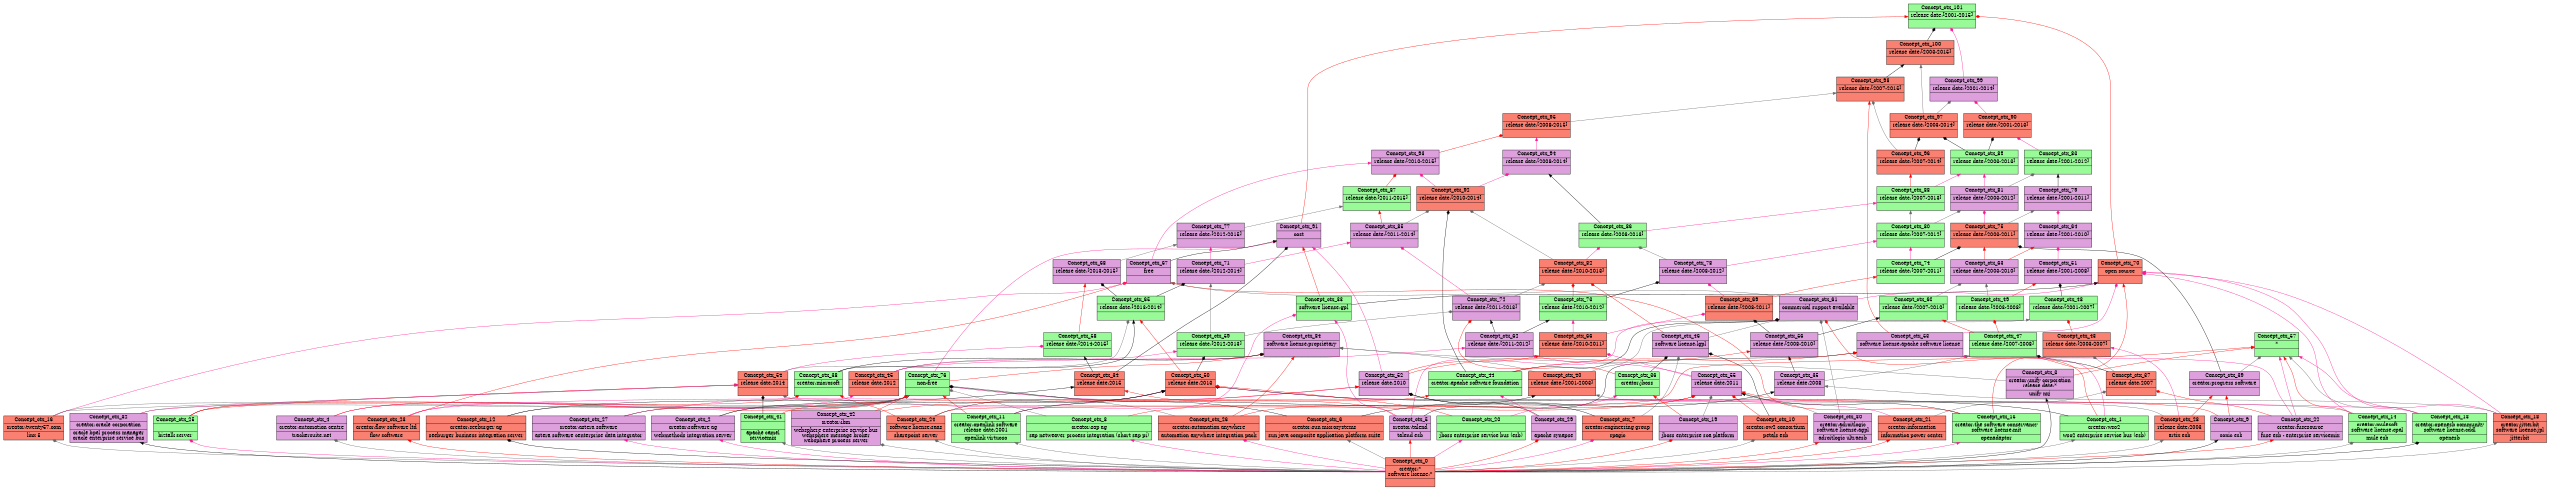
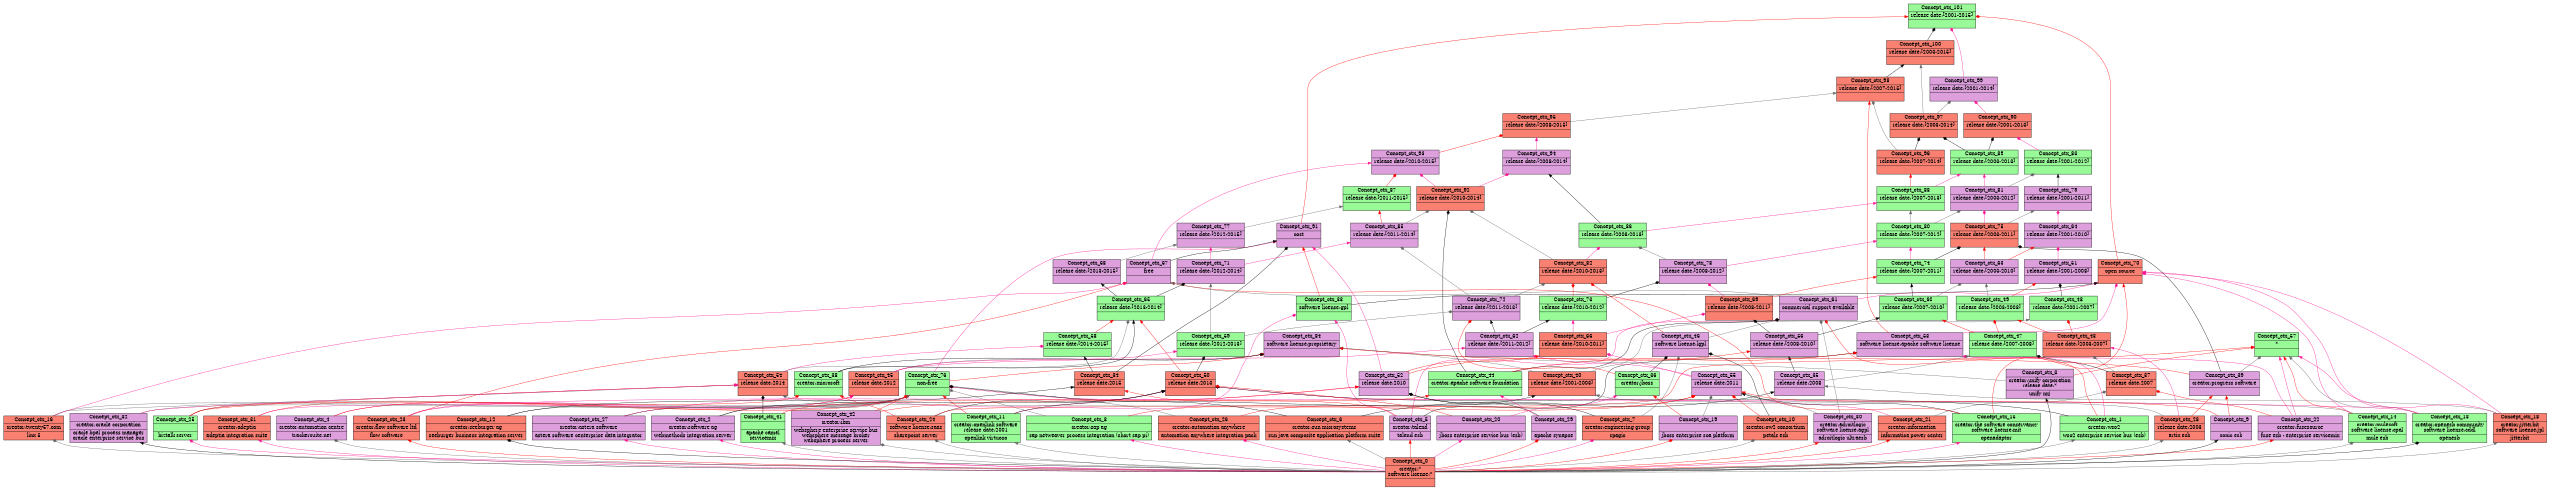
(1437, 273) -> (1437, 273)
(1110, 291) -> (1110, 291)
none -> (1912, 291)
(1082, 310) -> (1103, 327)
none -> (2035, 327)
(1270, 387) -> (1766, 359)
none -> (237, 428)
(1481, 428) -> (1481, 428)
